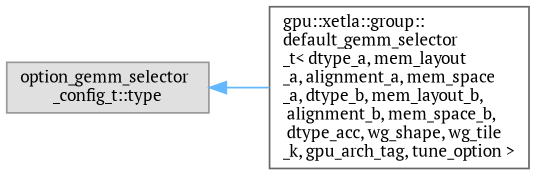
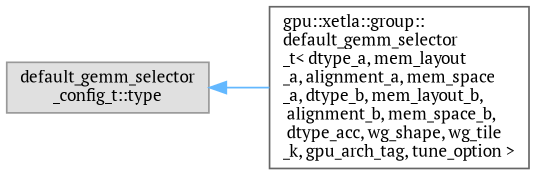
(108, 88) -> (108, 88)
